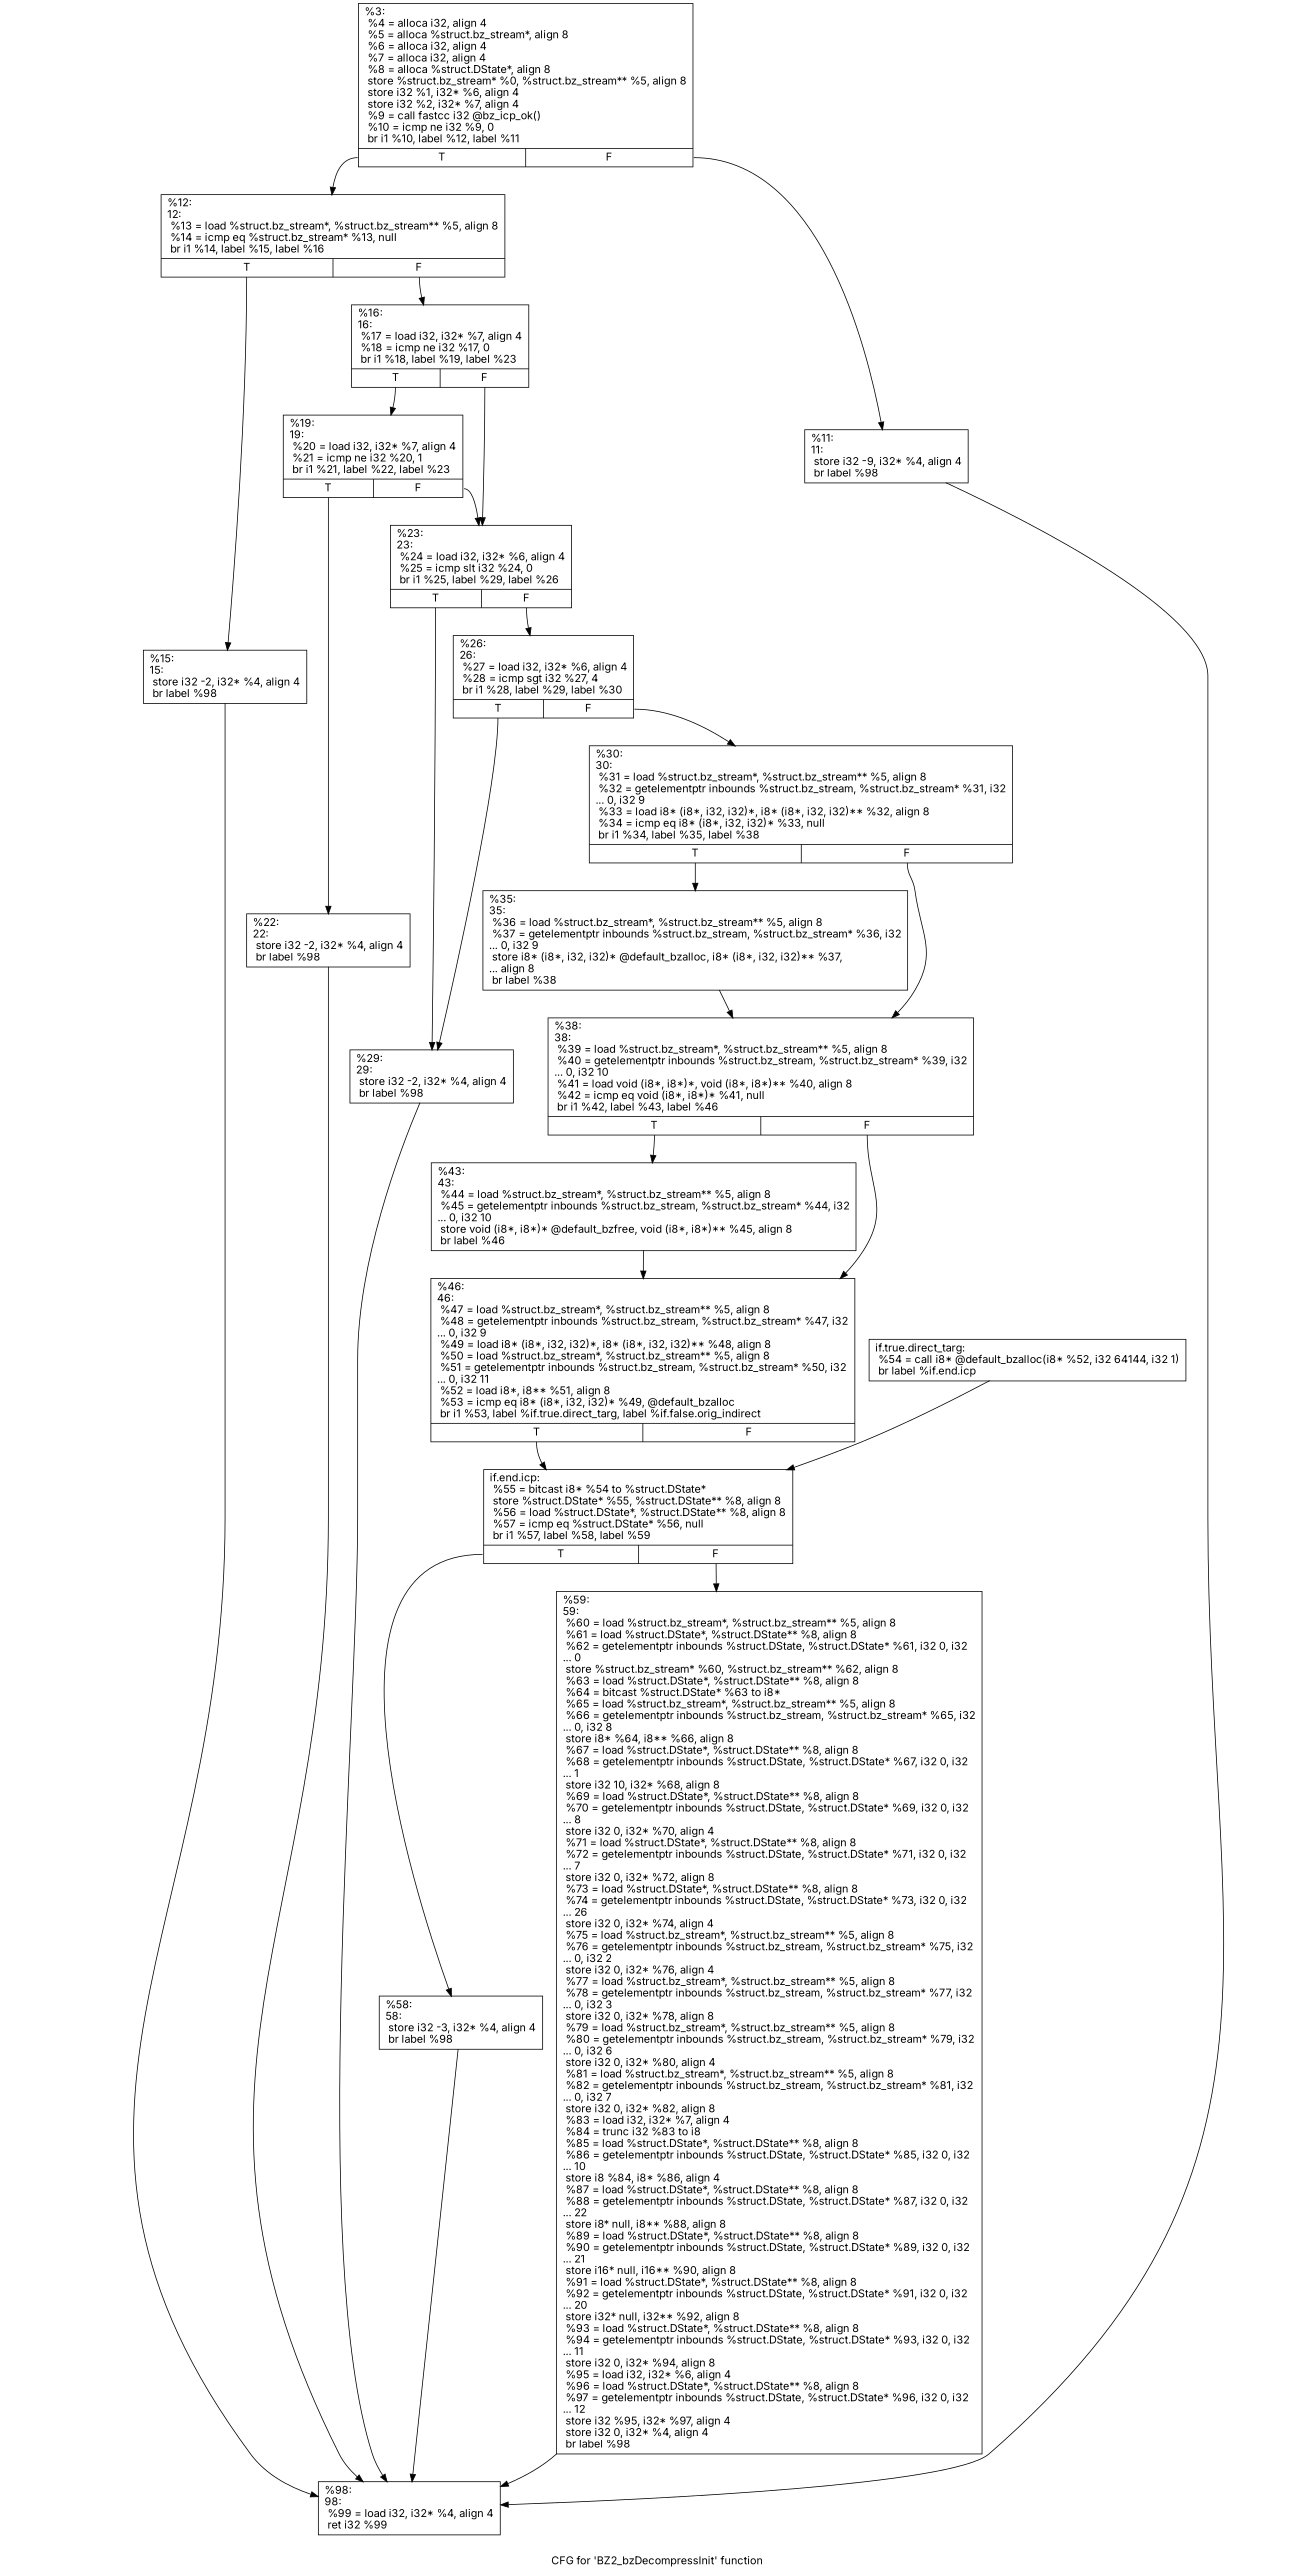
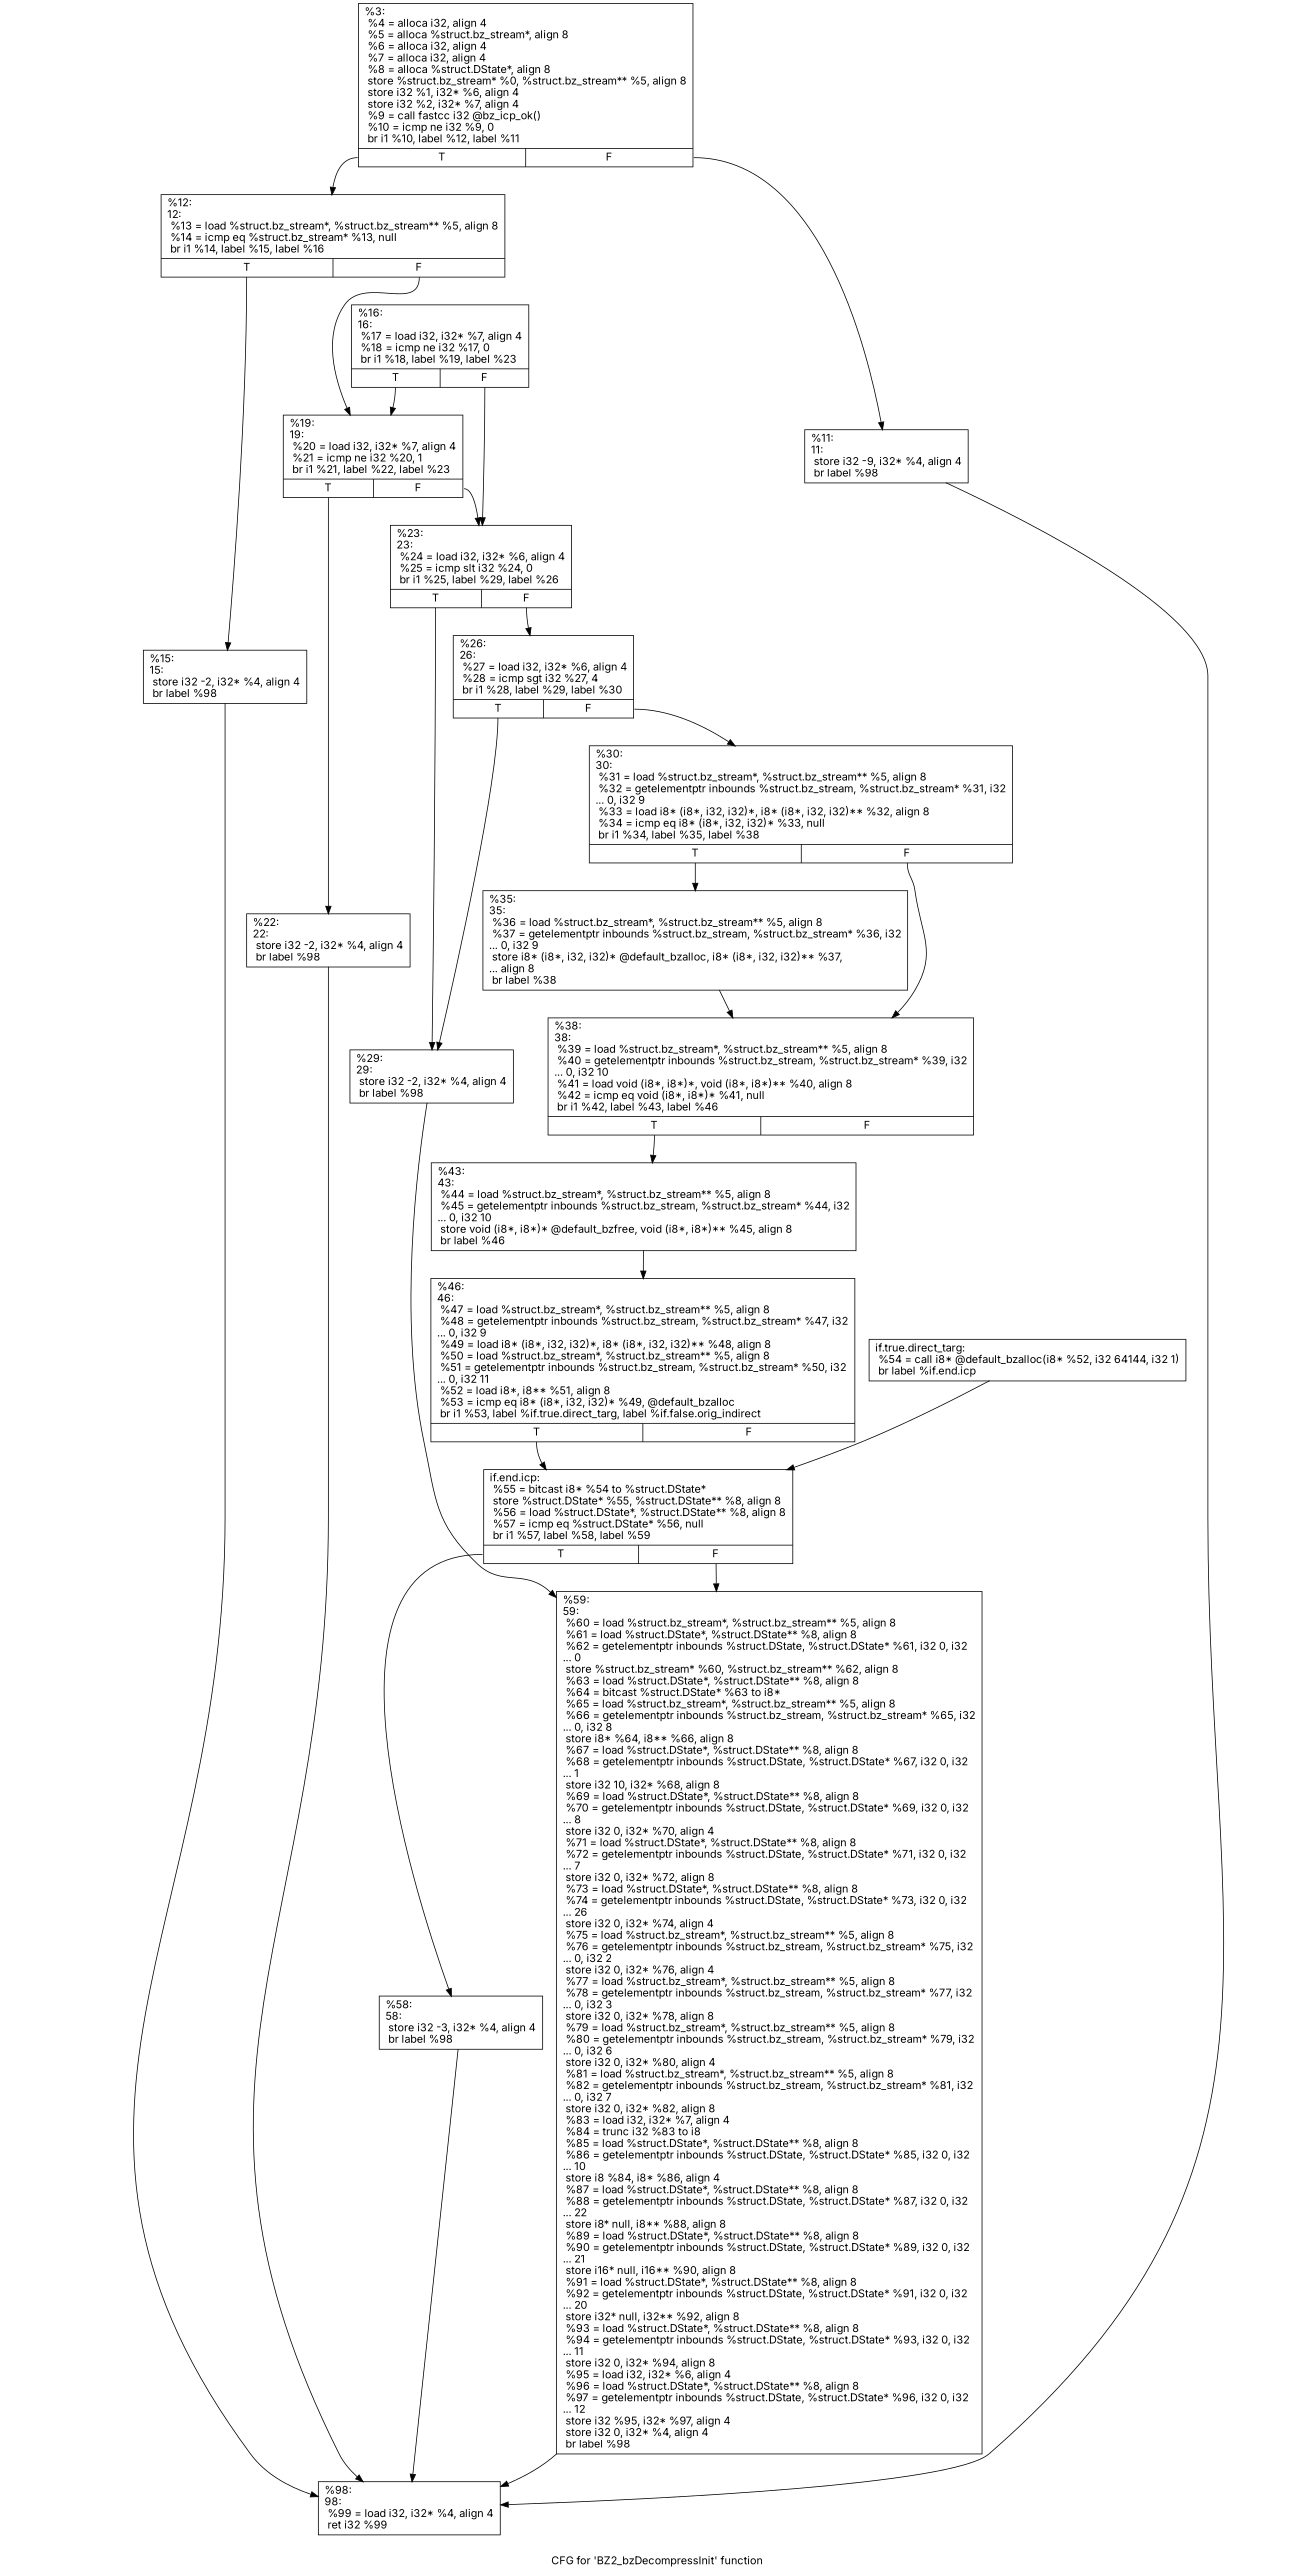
(420, 287) -> (340, 313)
(877, 1208) -> none
(348, 1787) -> (415, 1381)
